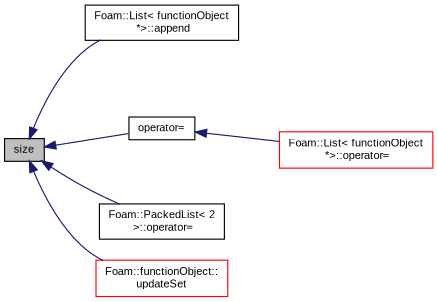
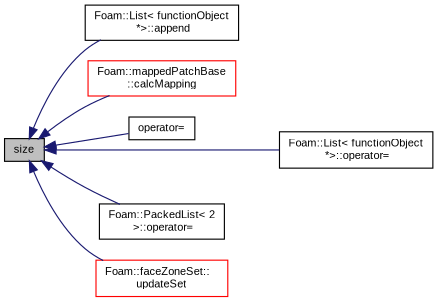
none -> (162, 78)
(243, 137) -> (168, 150)
(356, 150) -> (356, 150)
(162, 278) -> (162, 278)
